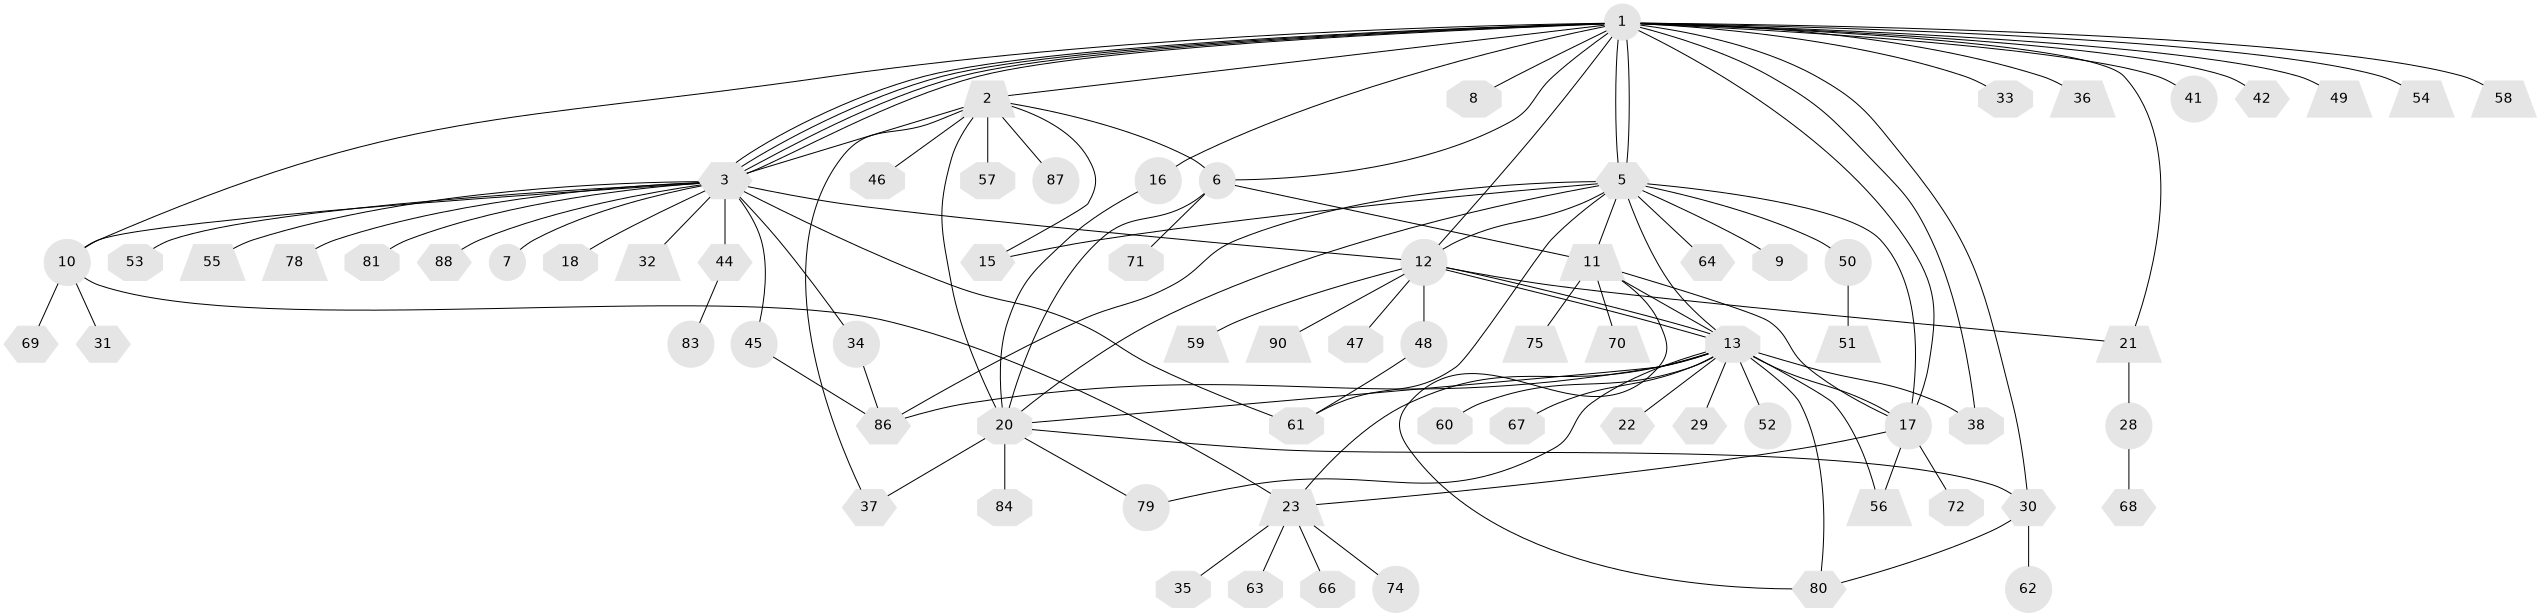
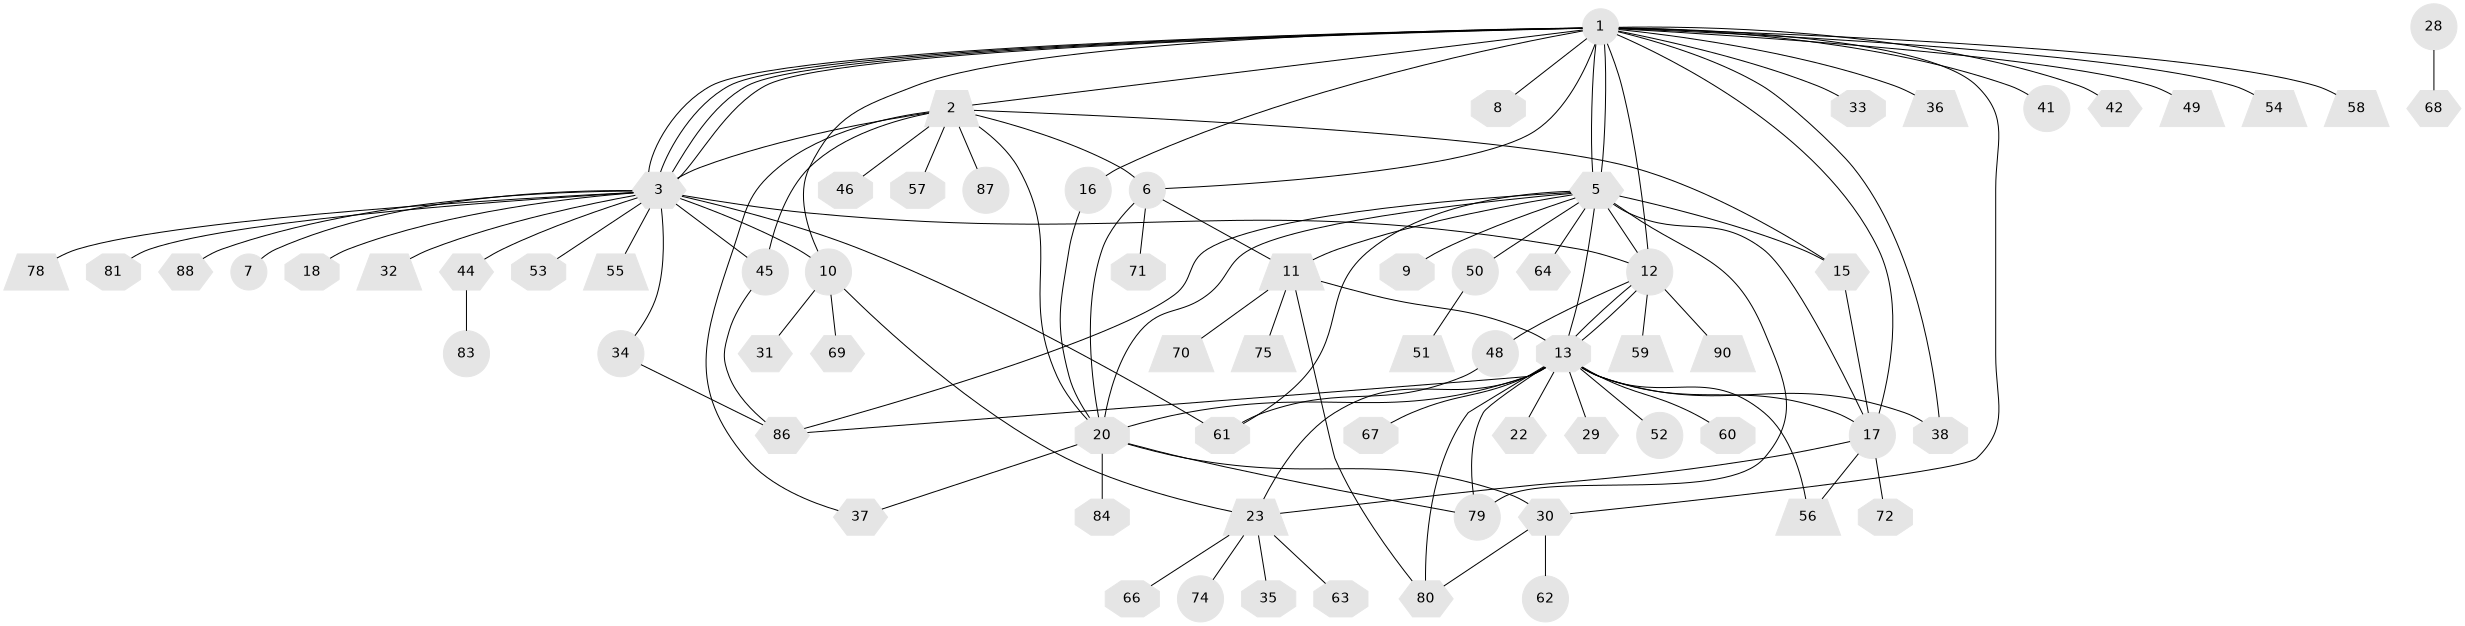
none -> (825, 154)
(1769, 321) -> (1857, 352)
(1356, 344) -> none
(2129, 344) -> none
none -> (1785, 418)
